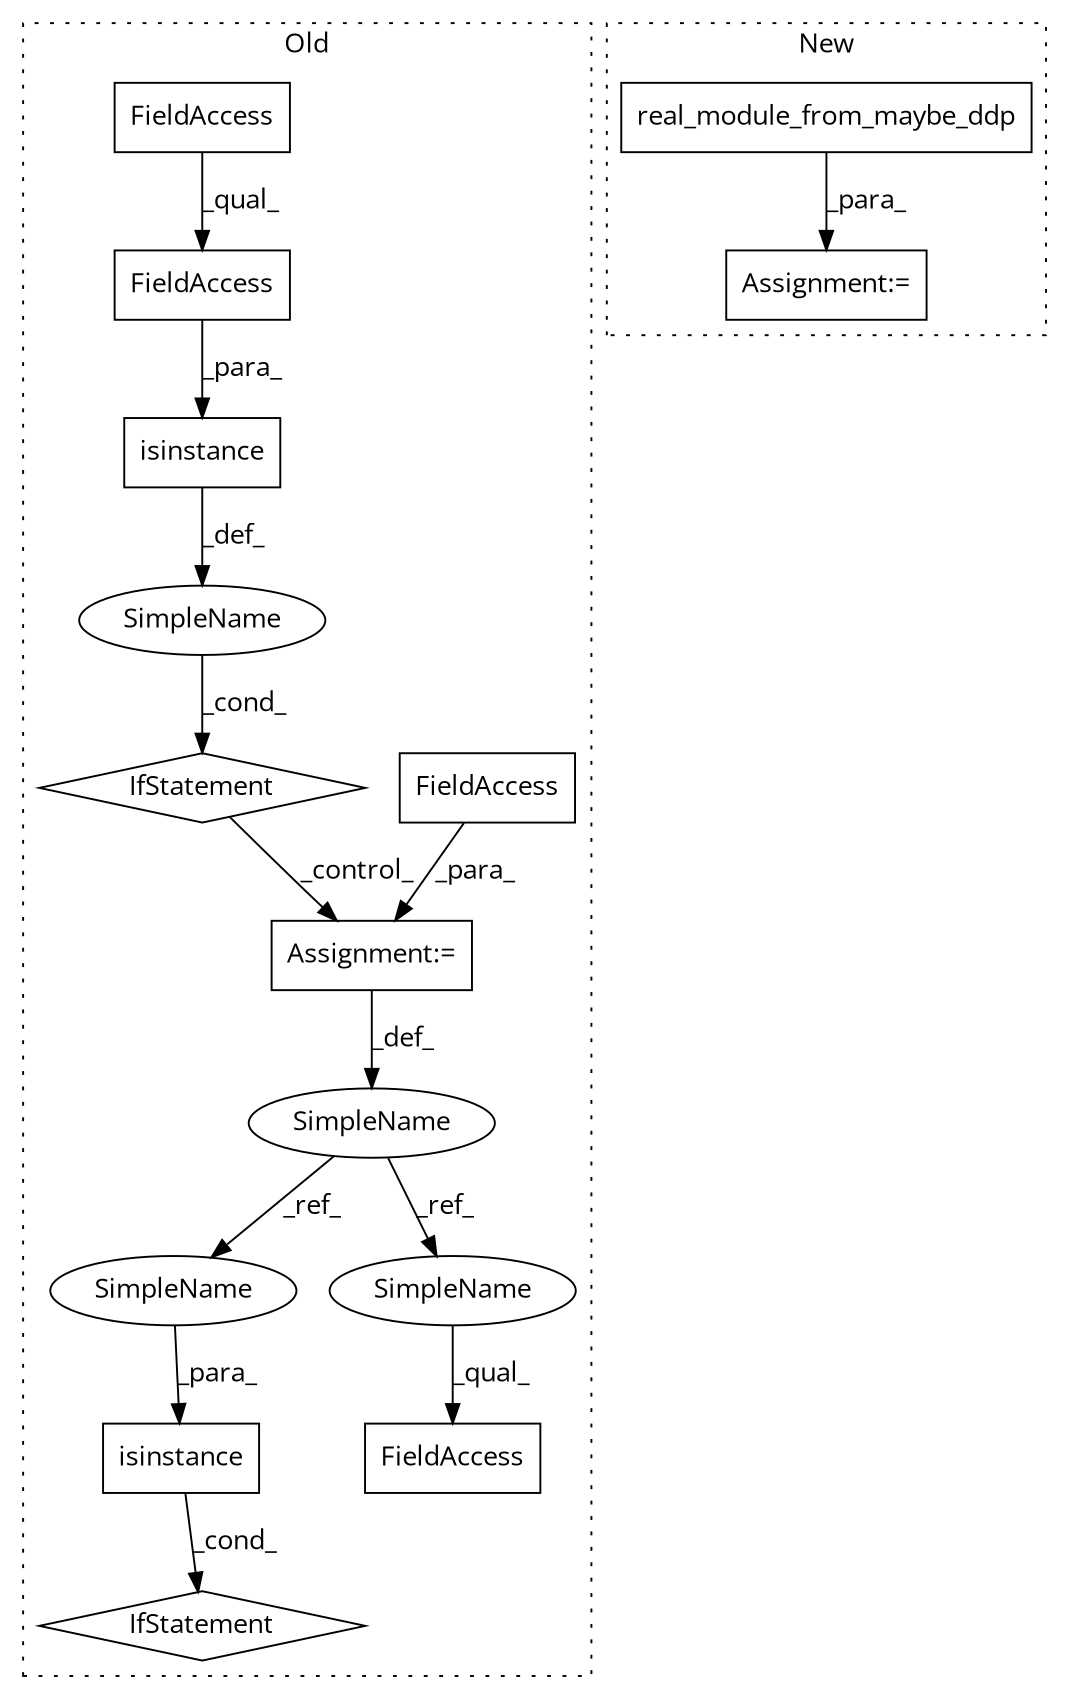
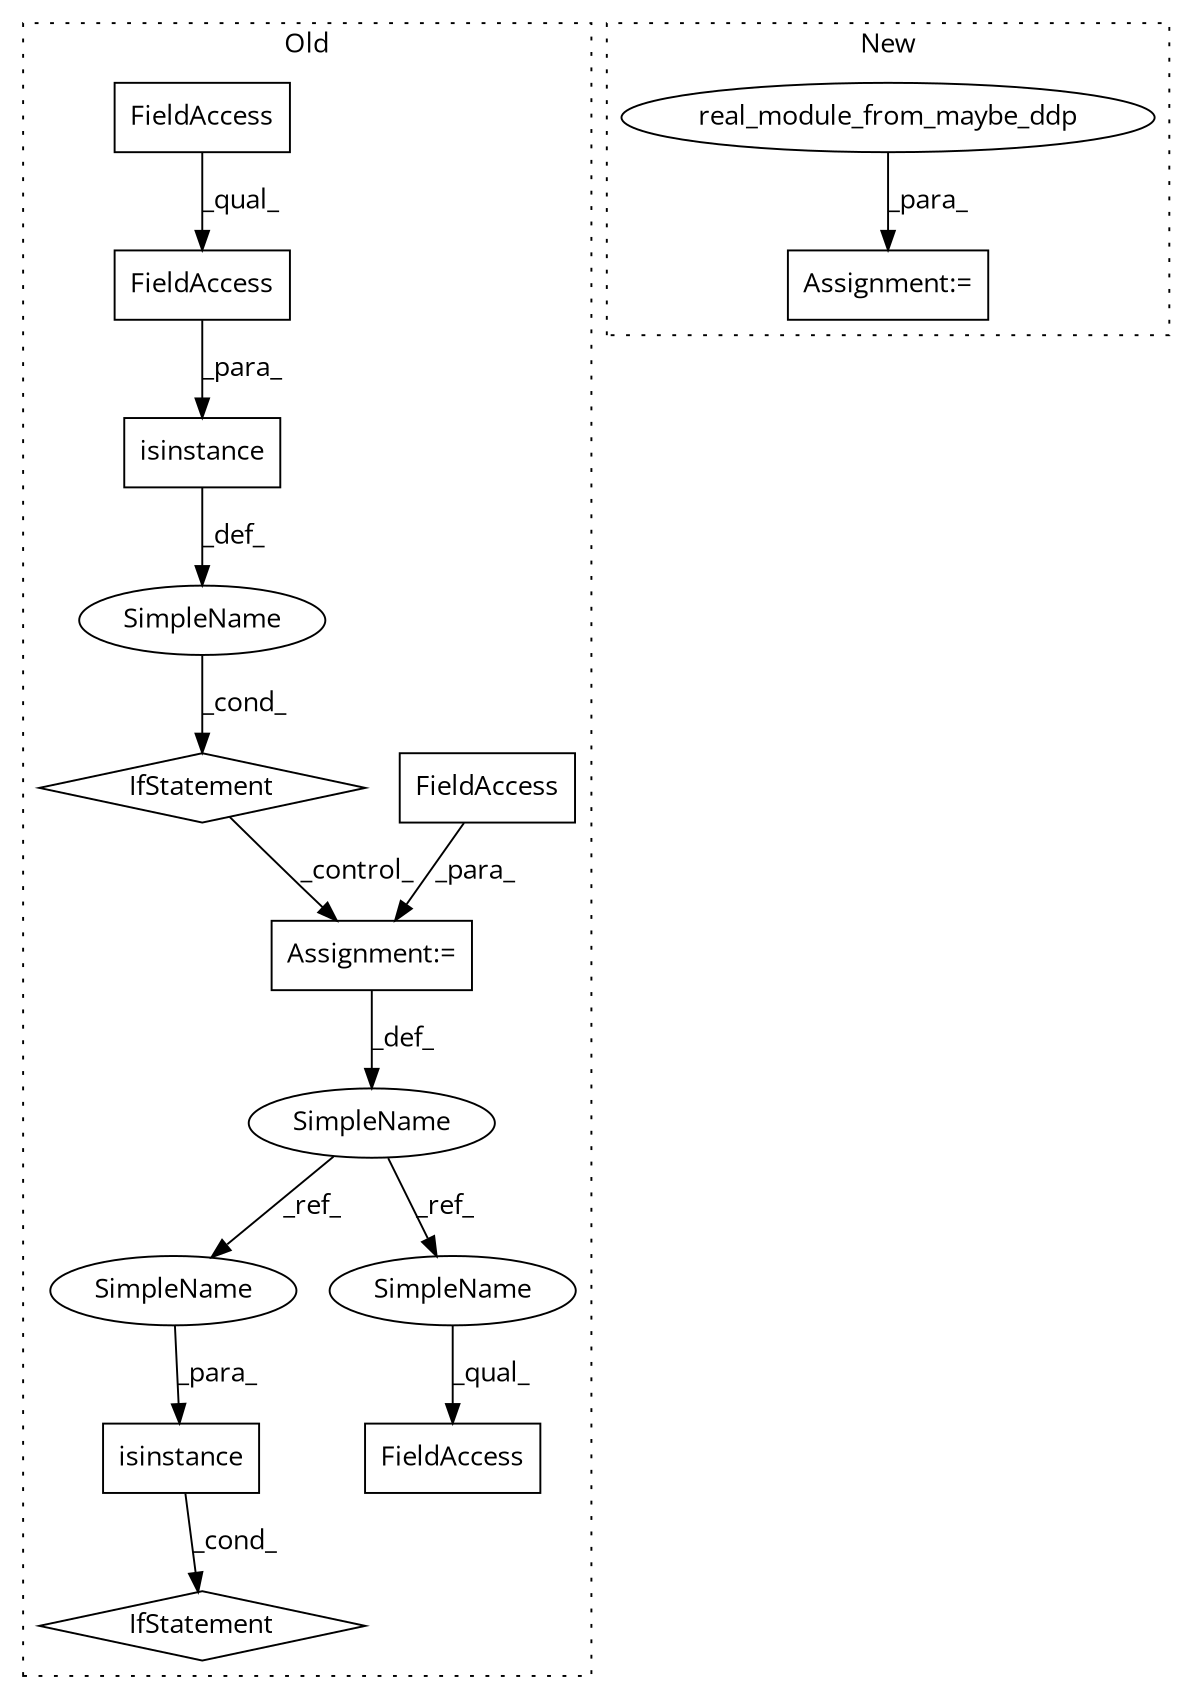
(826, 118) -> (888, 118)
